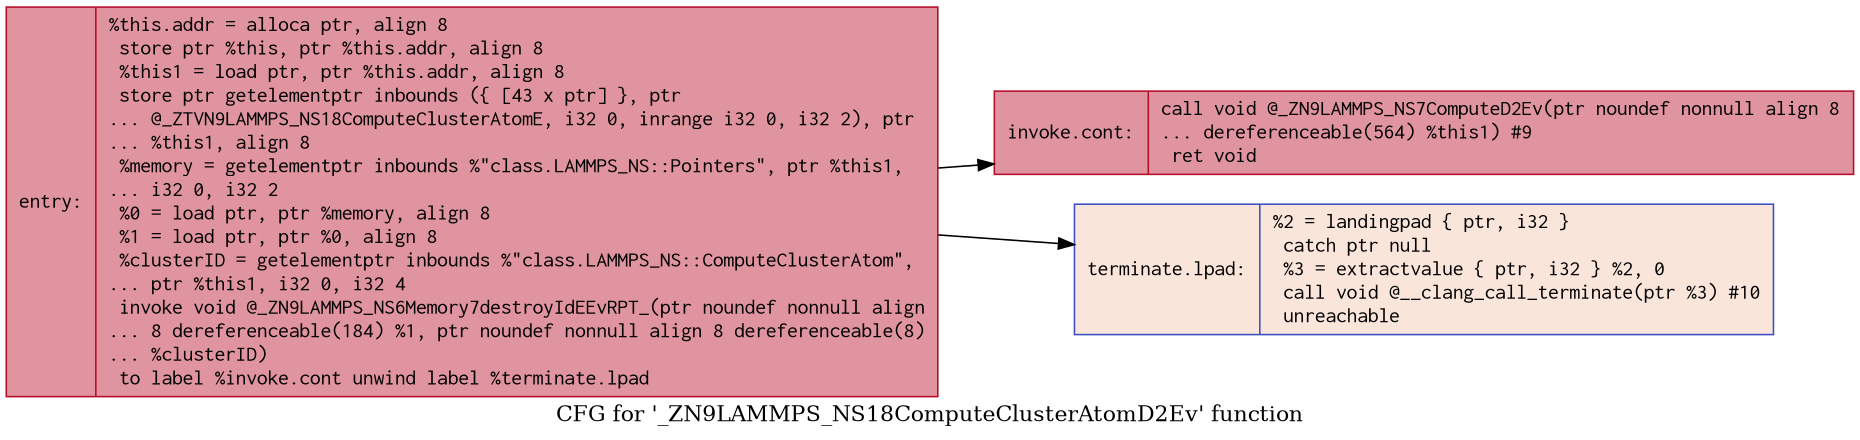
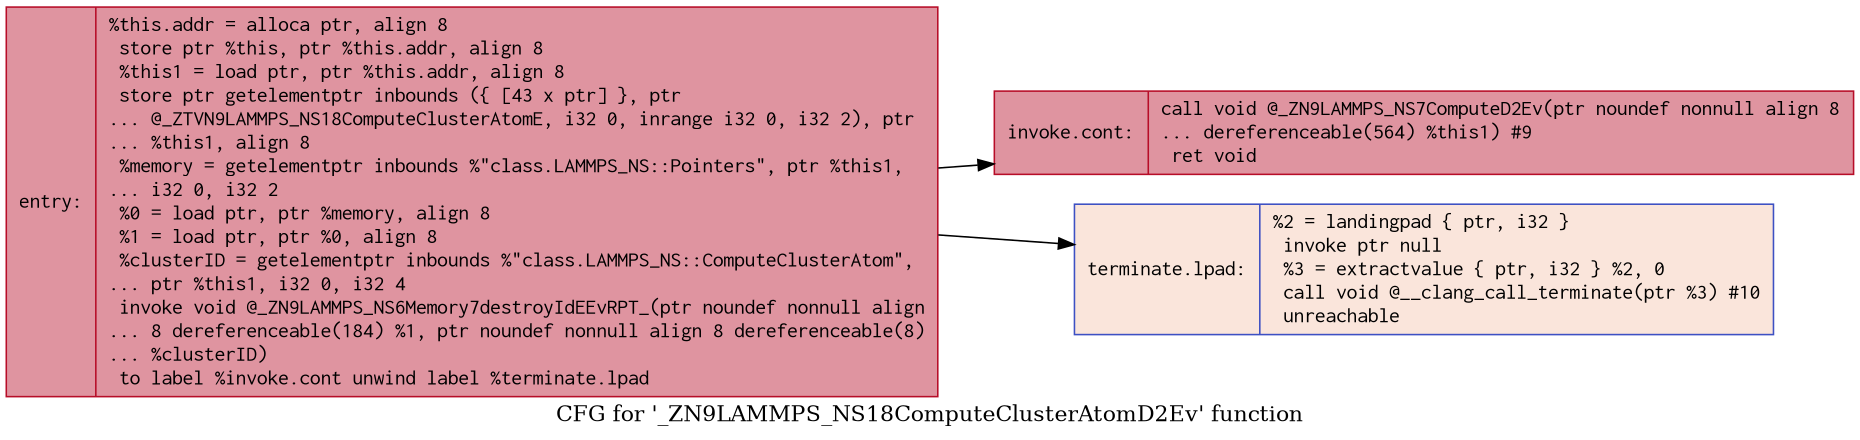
(1352, 245) -> (1358, 245)
